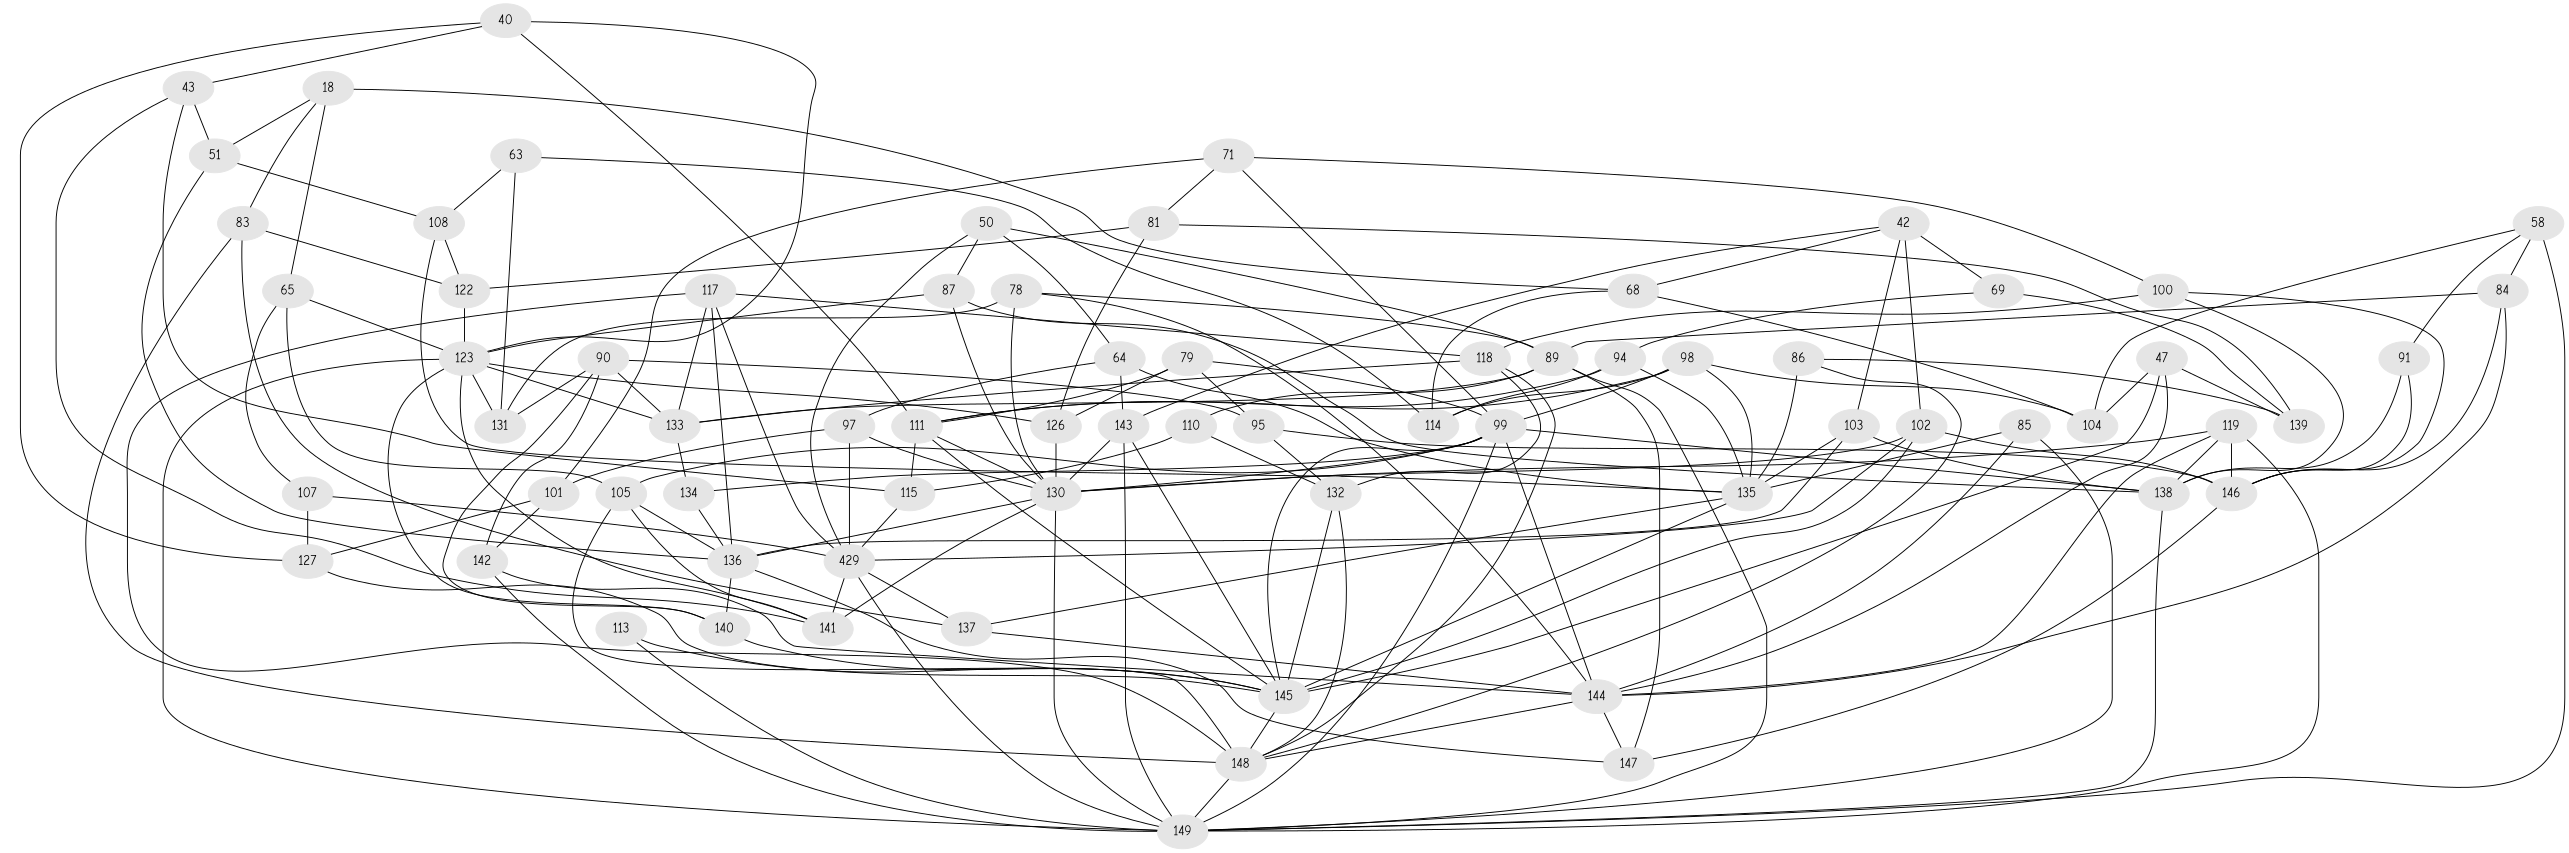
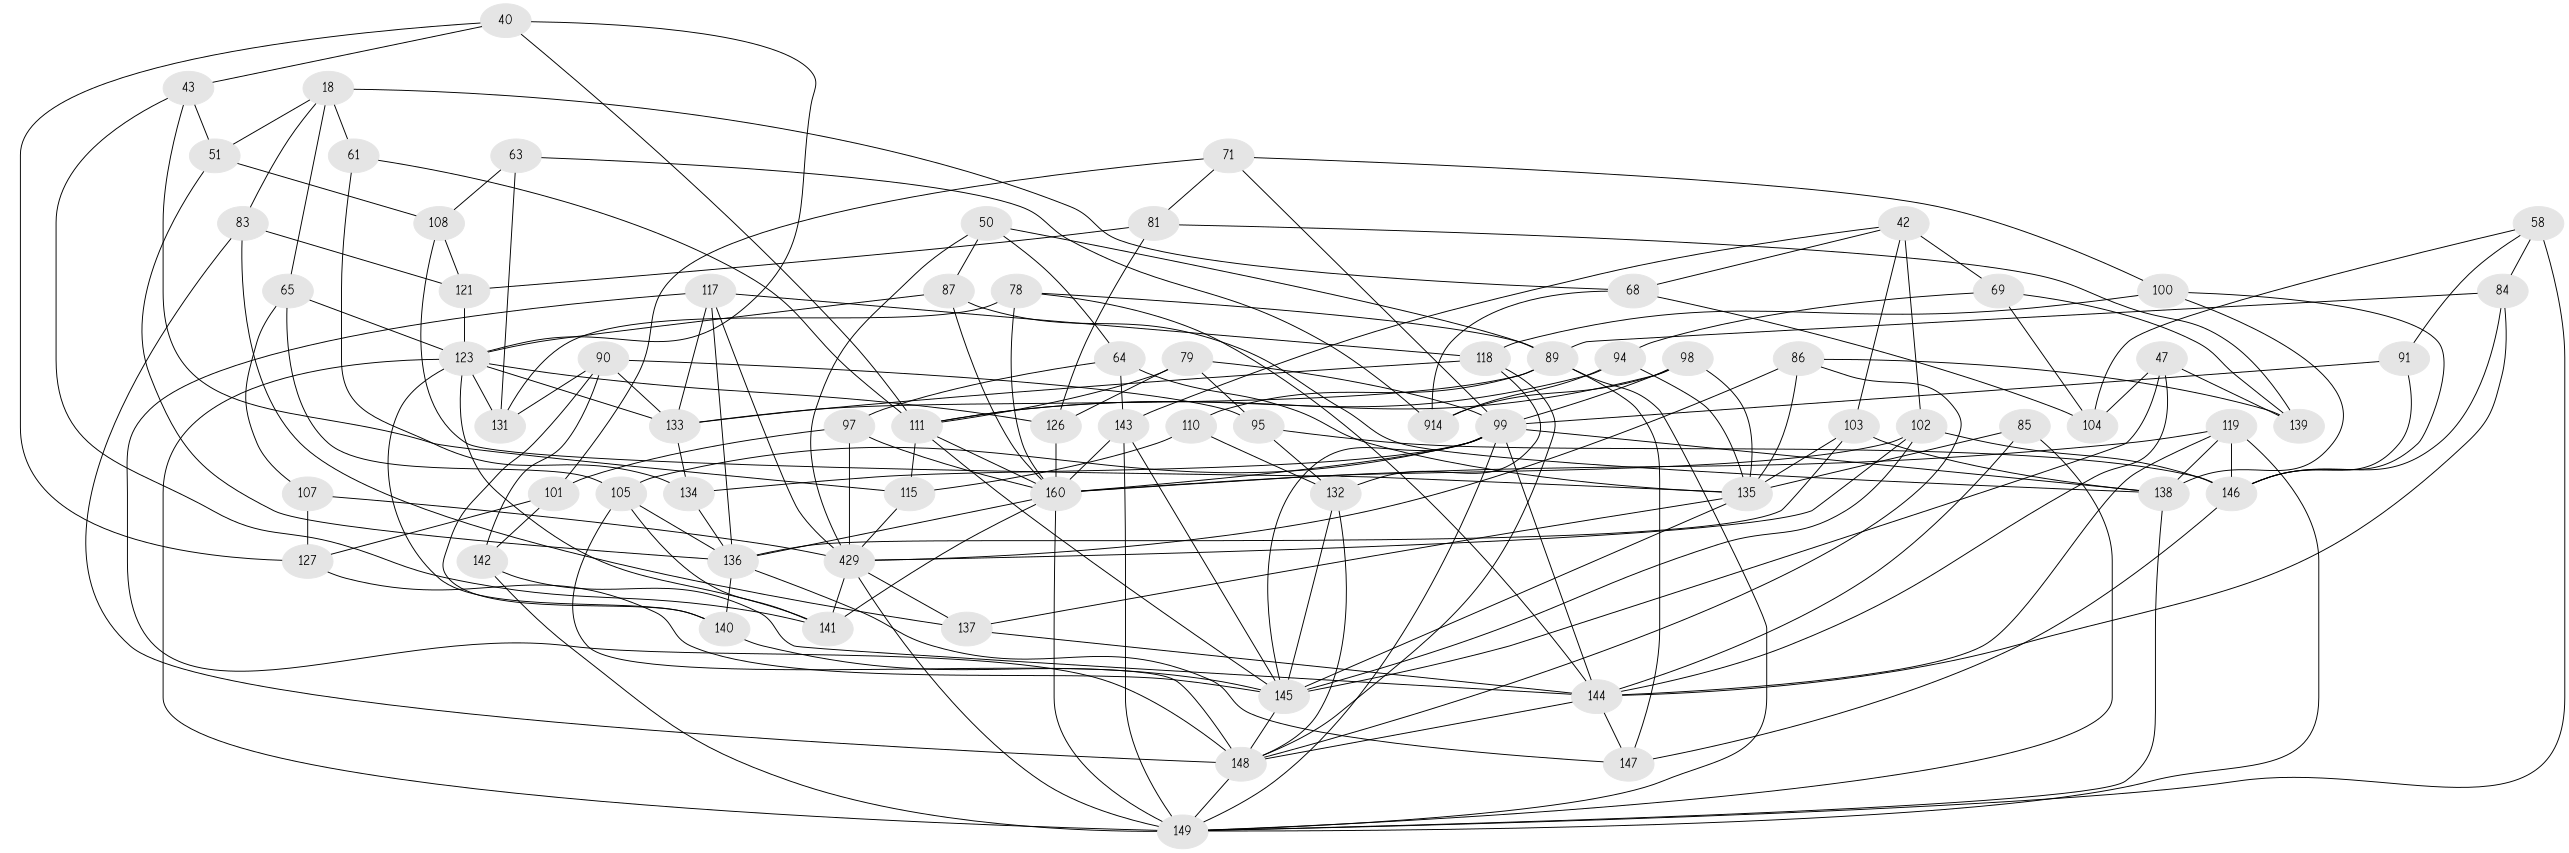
none -> (354, 156)
(464, 291) -> (464, 291)
(1856, 385) -> (2046, 359)
(1433, 426) -> (1433, 426)
(2327, 463) -> (1953, 393)
(1056, 494) -> (1056, 494)
none -> (1361, 512)
(621, 629) -> none
